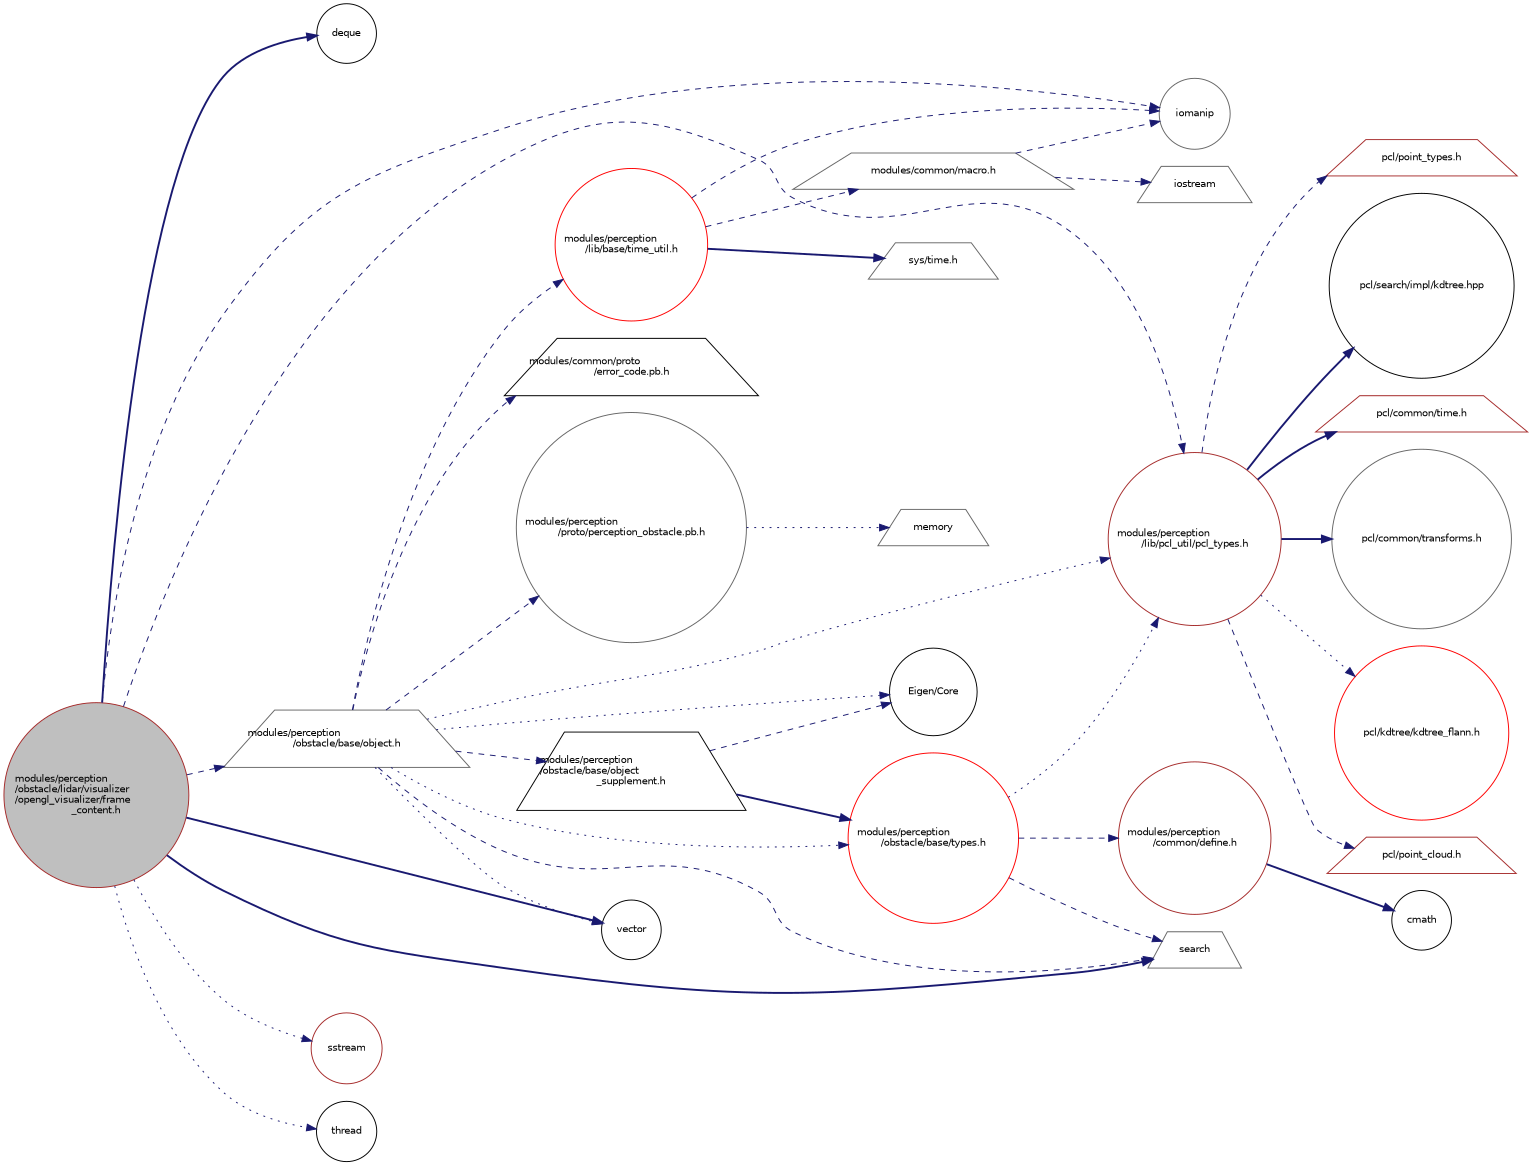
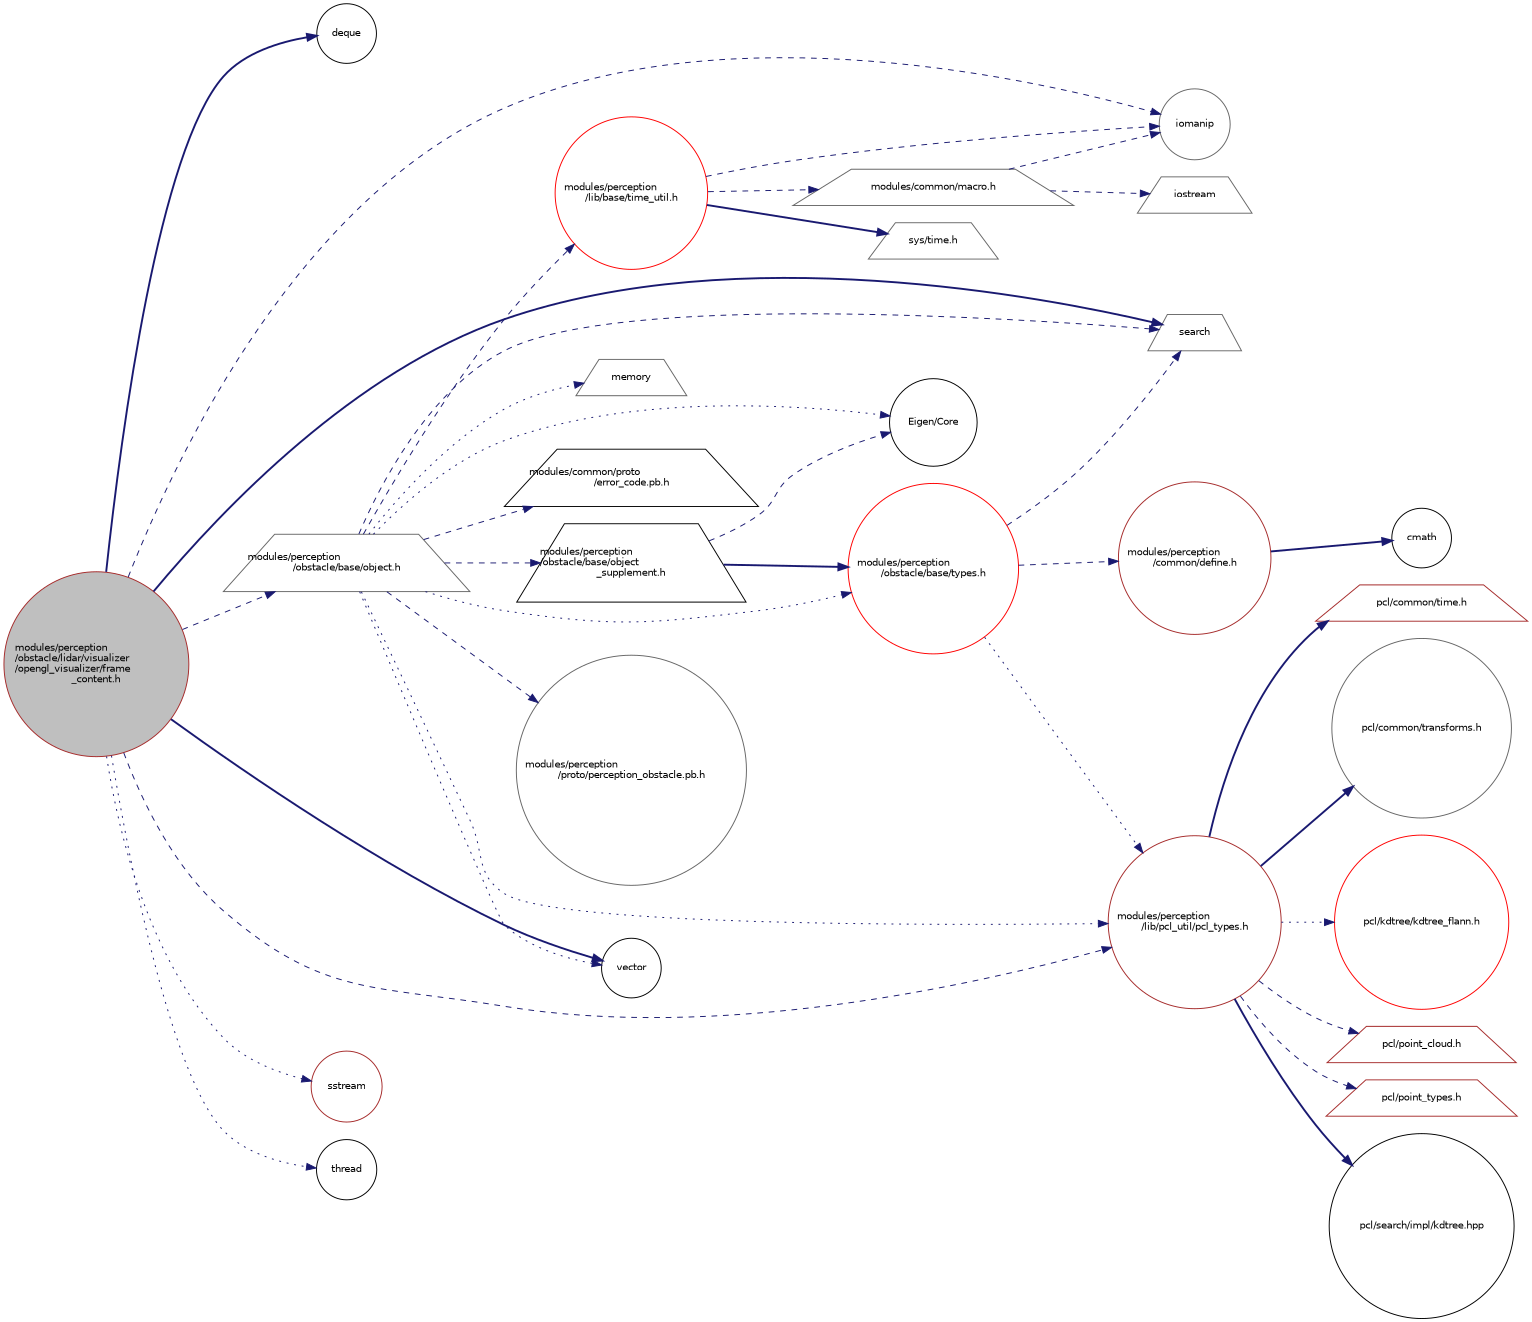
(813, 528) -> (459, 441)
